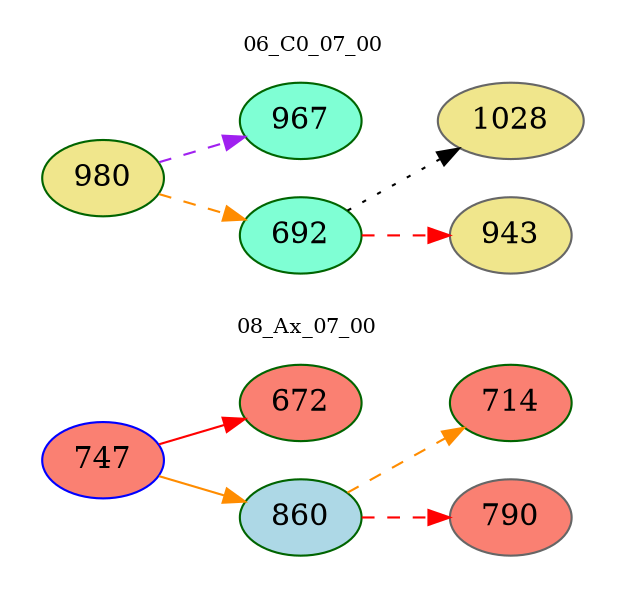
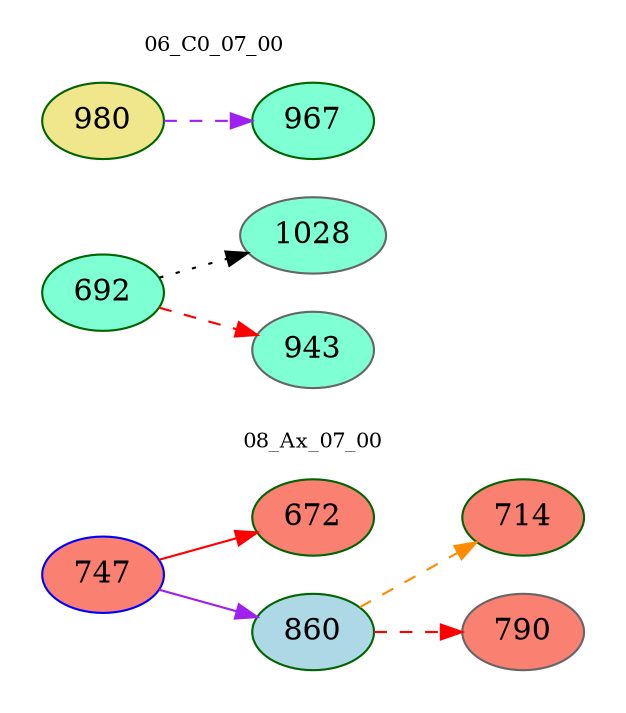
(511, 121) -> (313, 235)
(192, 204) -> none
(511, 235) -> (313, 350)
(192, 486) -> (198, 601)
